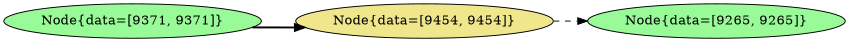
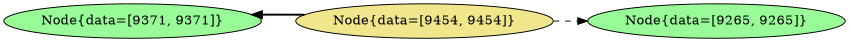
(274, 28) -> (283, 15)
